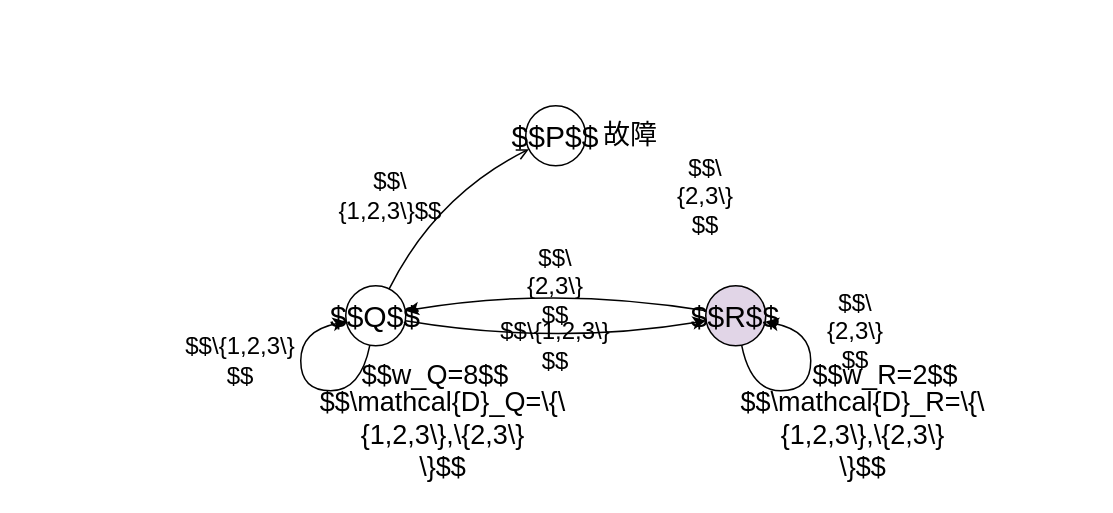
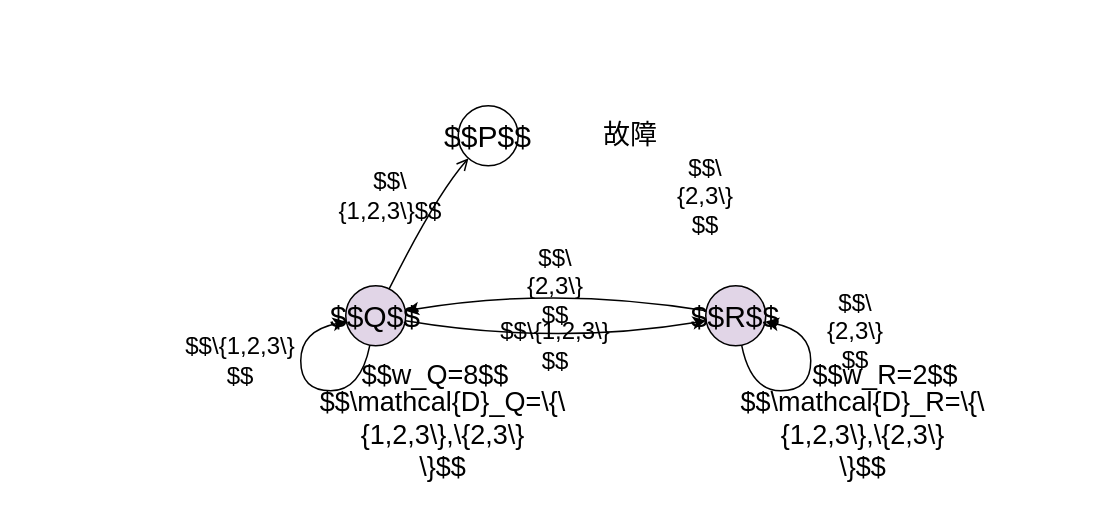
(556, 136) -> (488, 136)
(376, 316) -> (376, 316)
